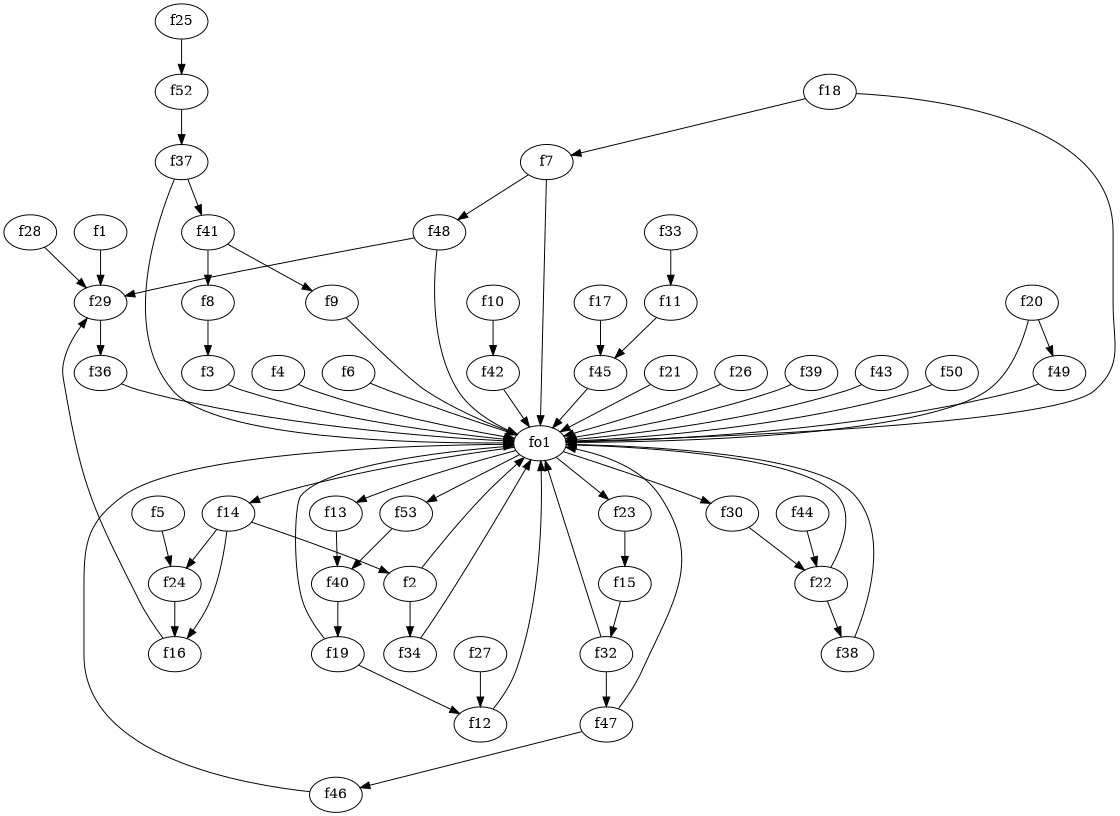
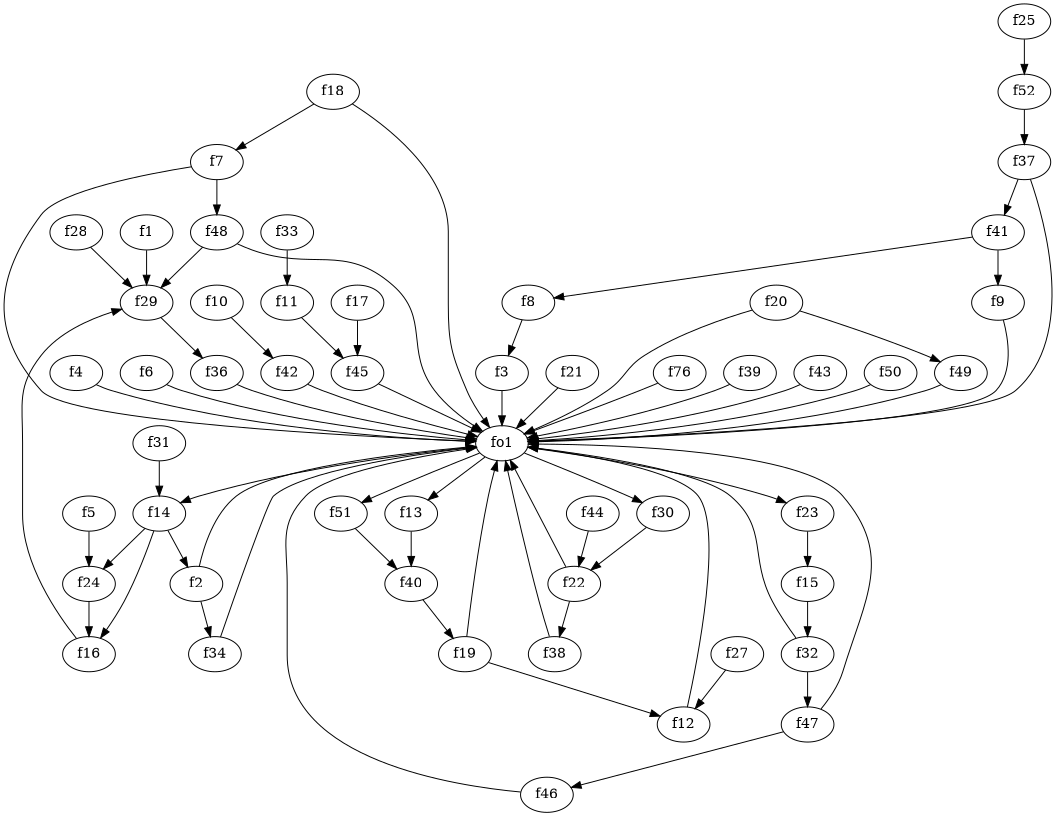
(741, 373) -> (680, 373)
none -> (159, 443)
(406, 514) -> (341, 514)
